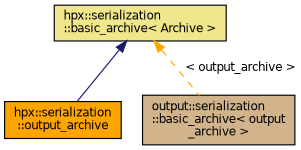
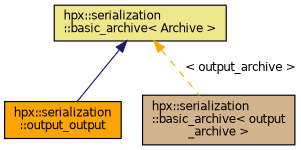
(63, 120) -> (63, 120)
(219, 120) -> (219, 120)
